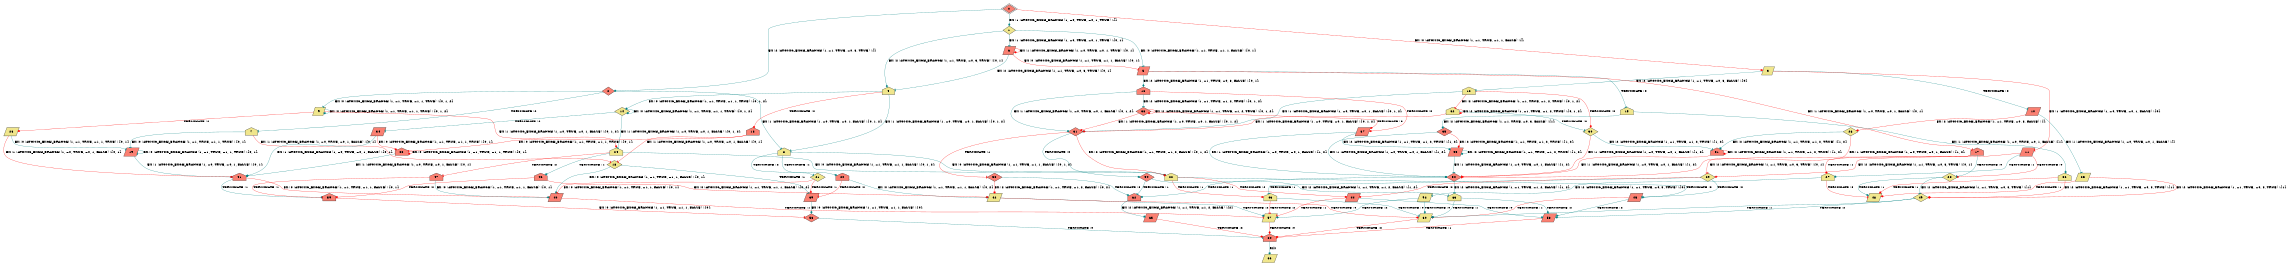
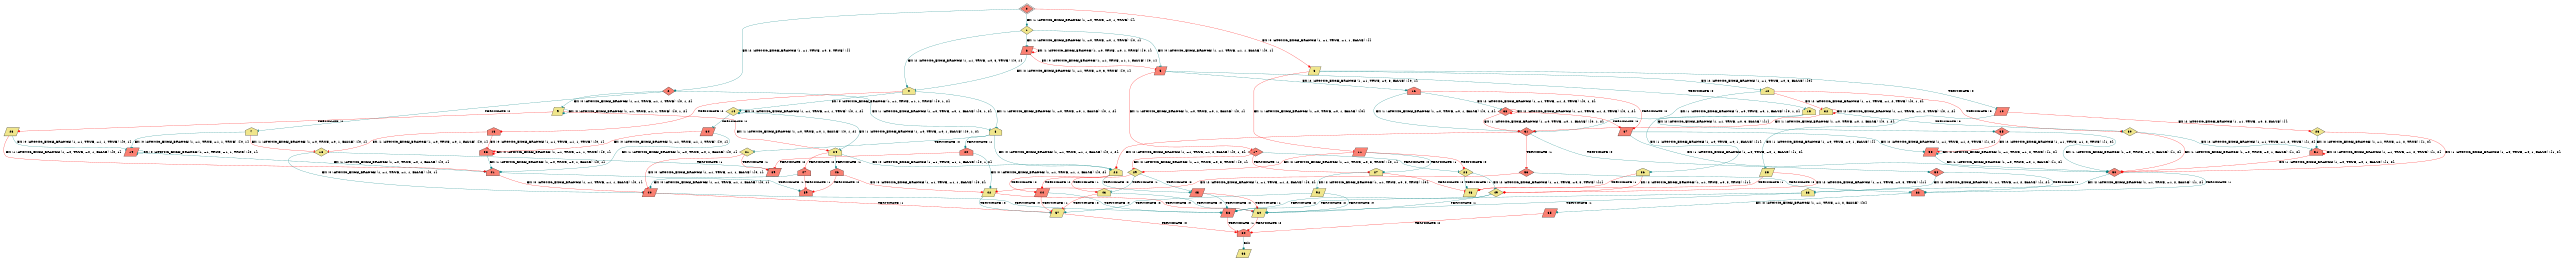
(1977, 152) -> (1256, 152)
none -> (938, 198)
(811, 218) -> none
